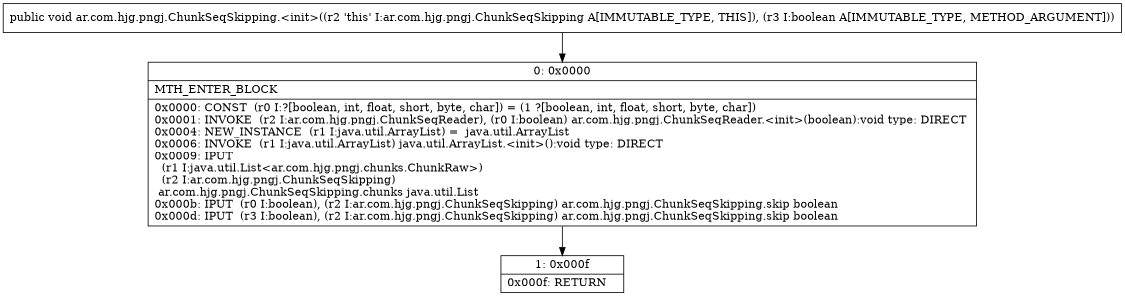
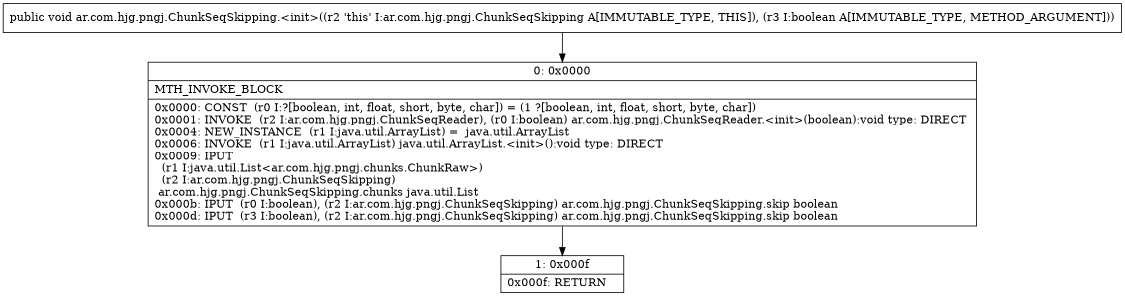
(216, 90) -> (219, 90)
